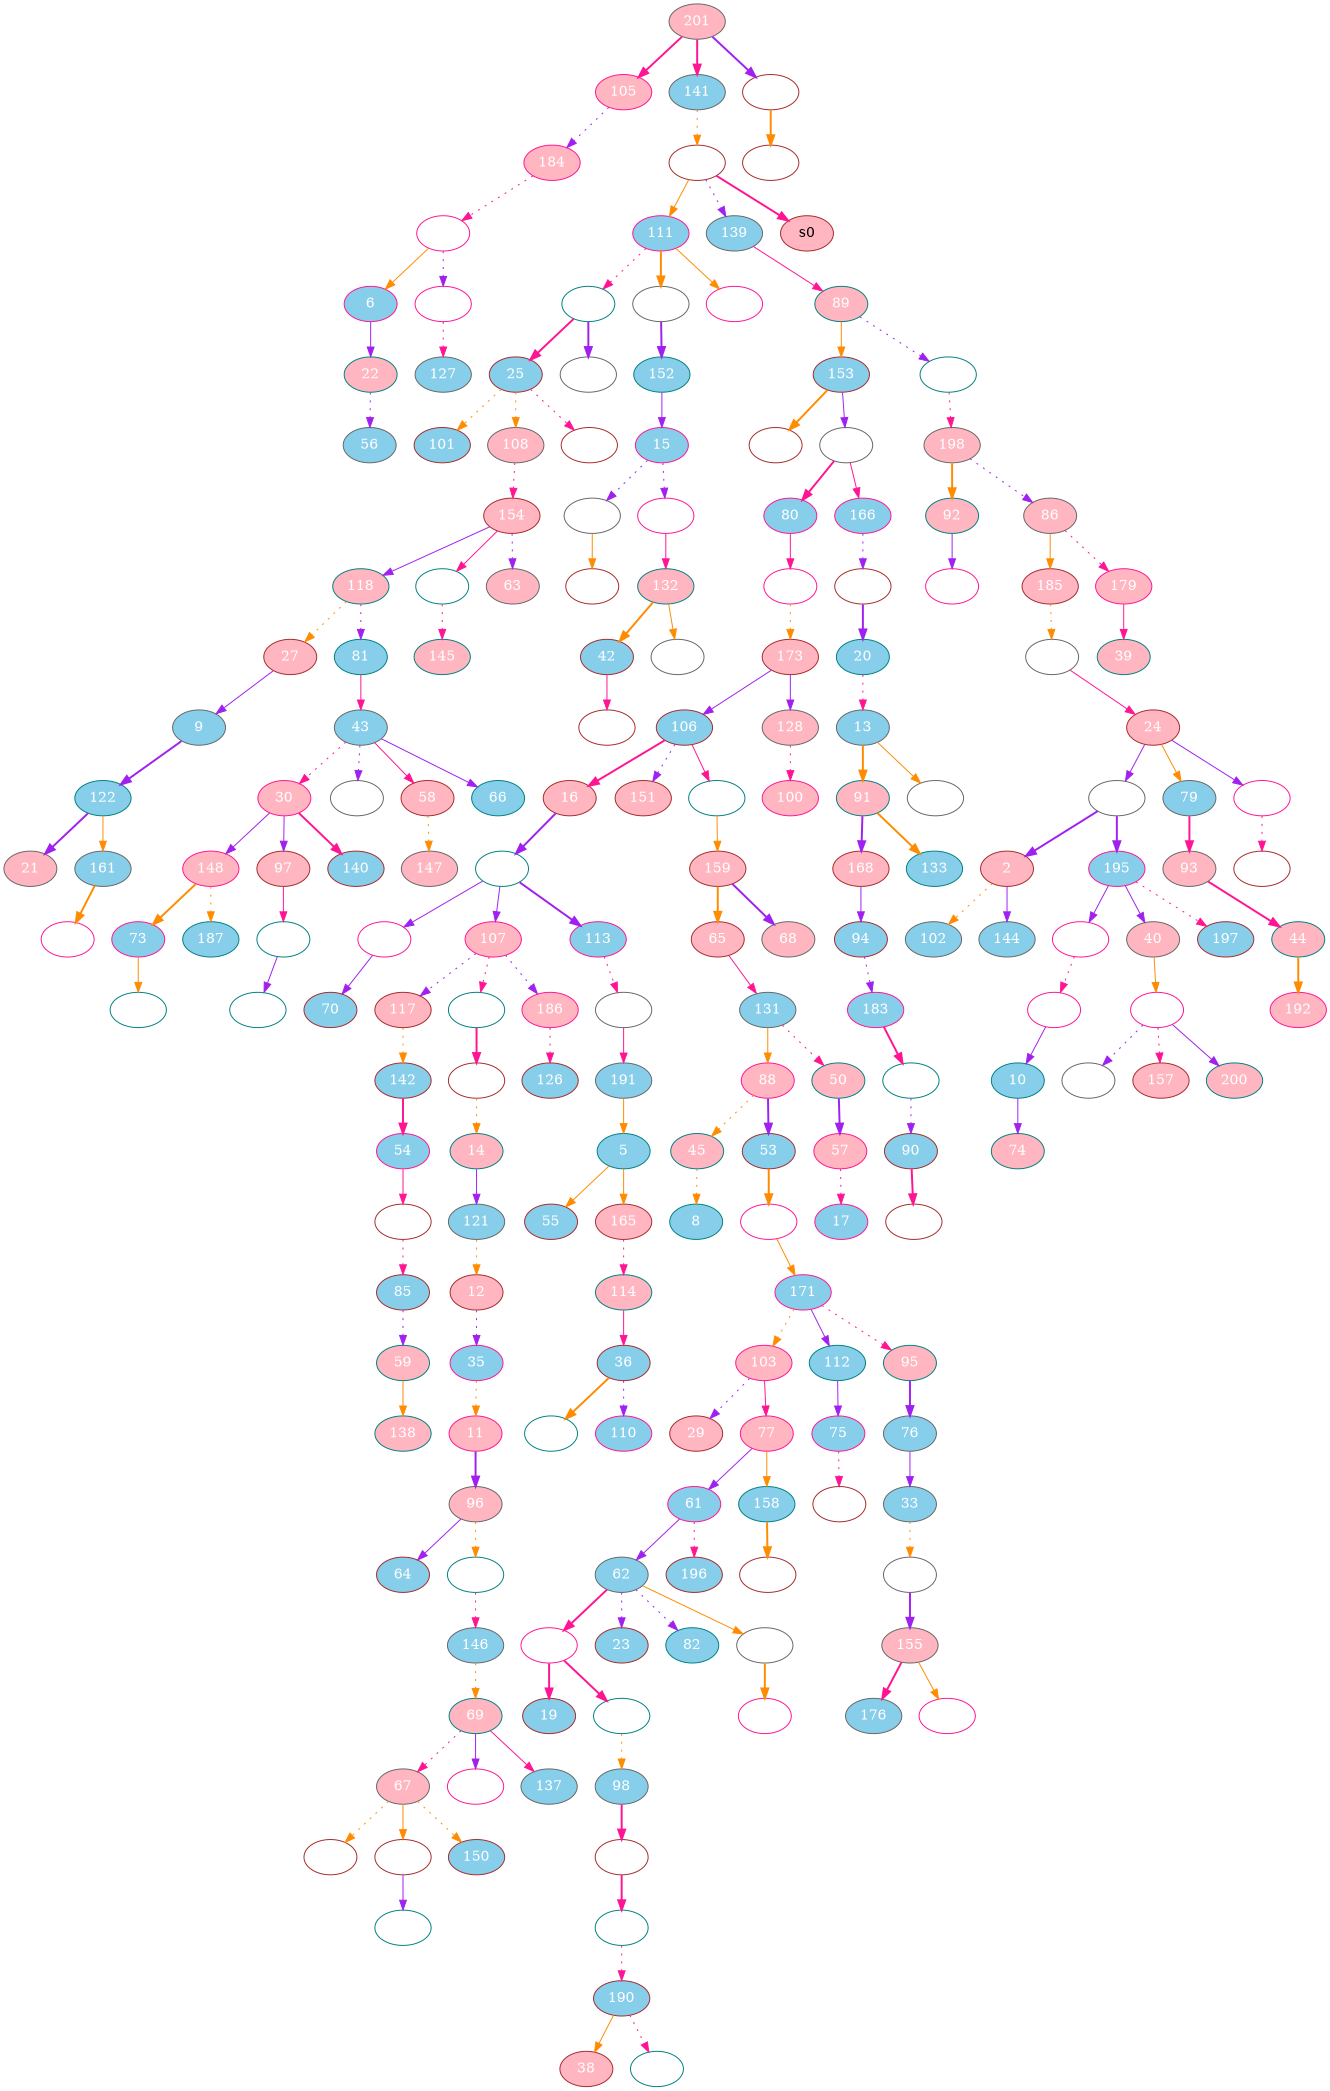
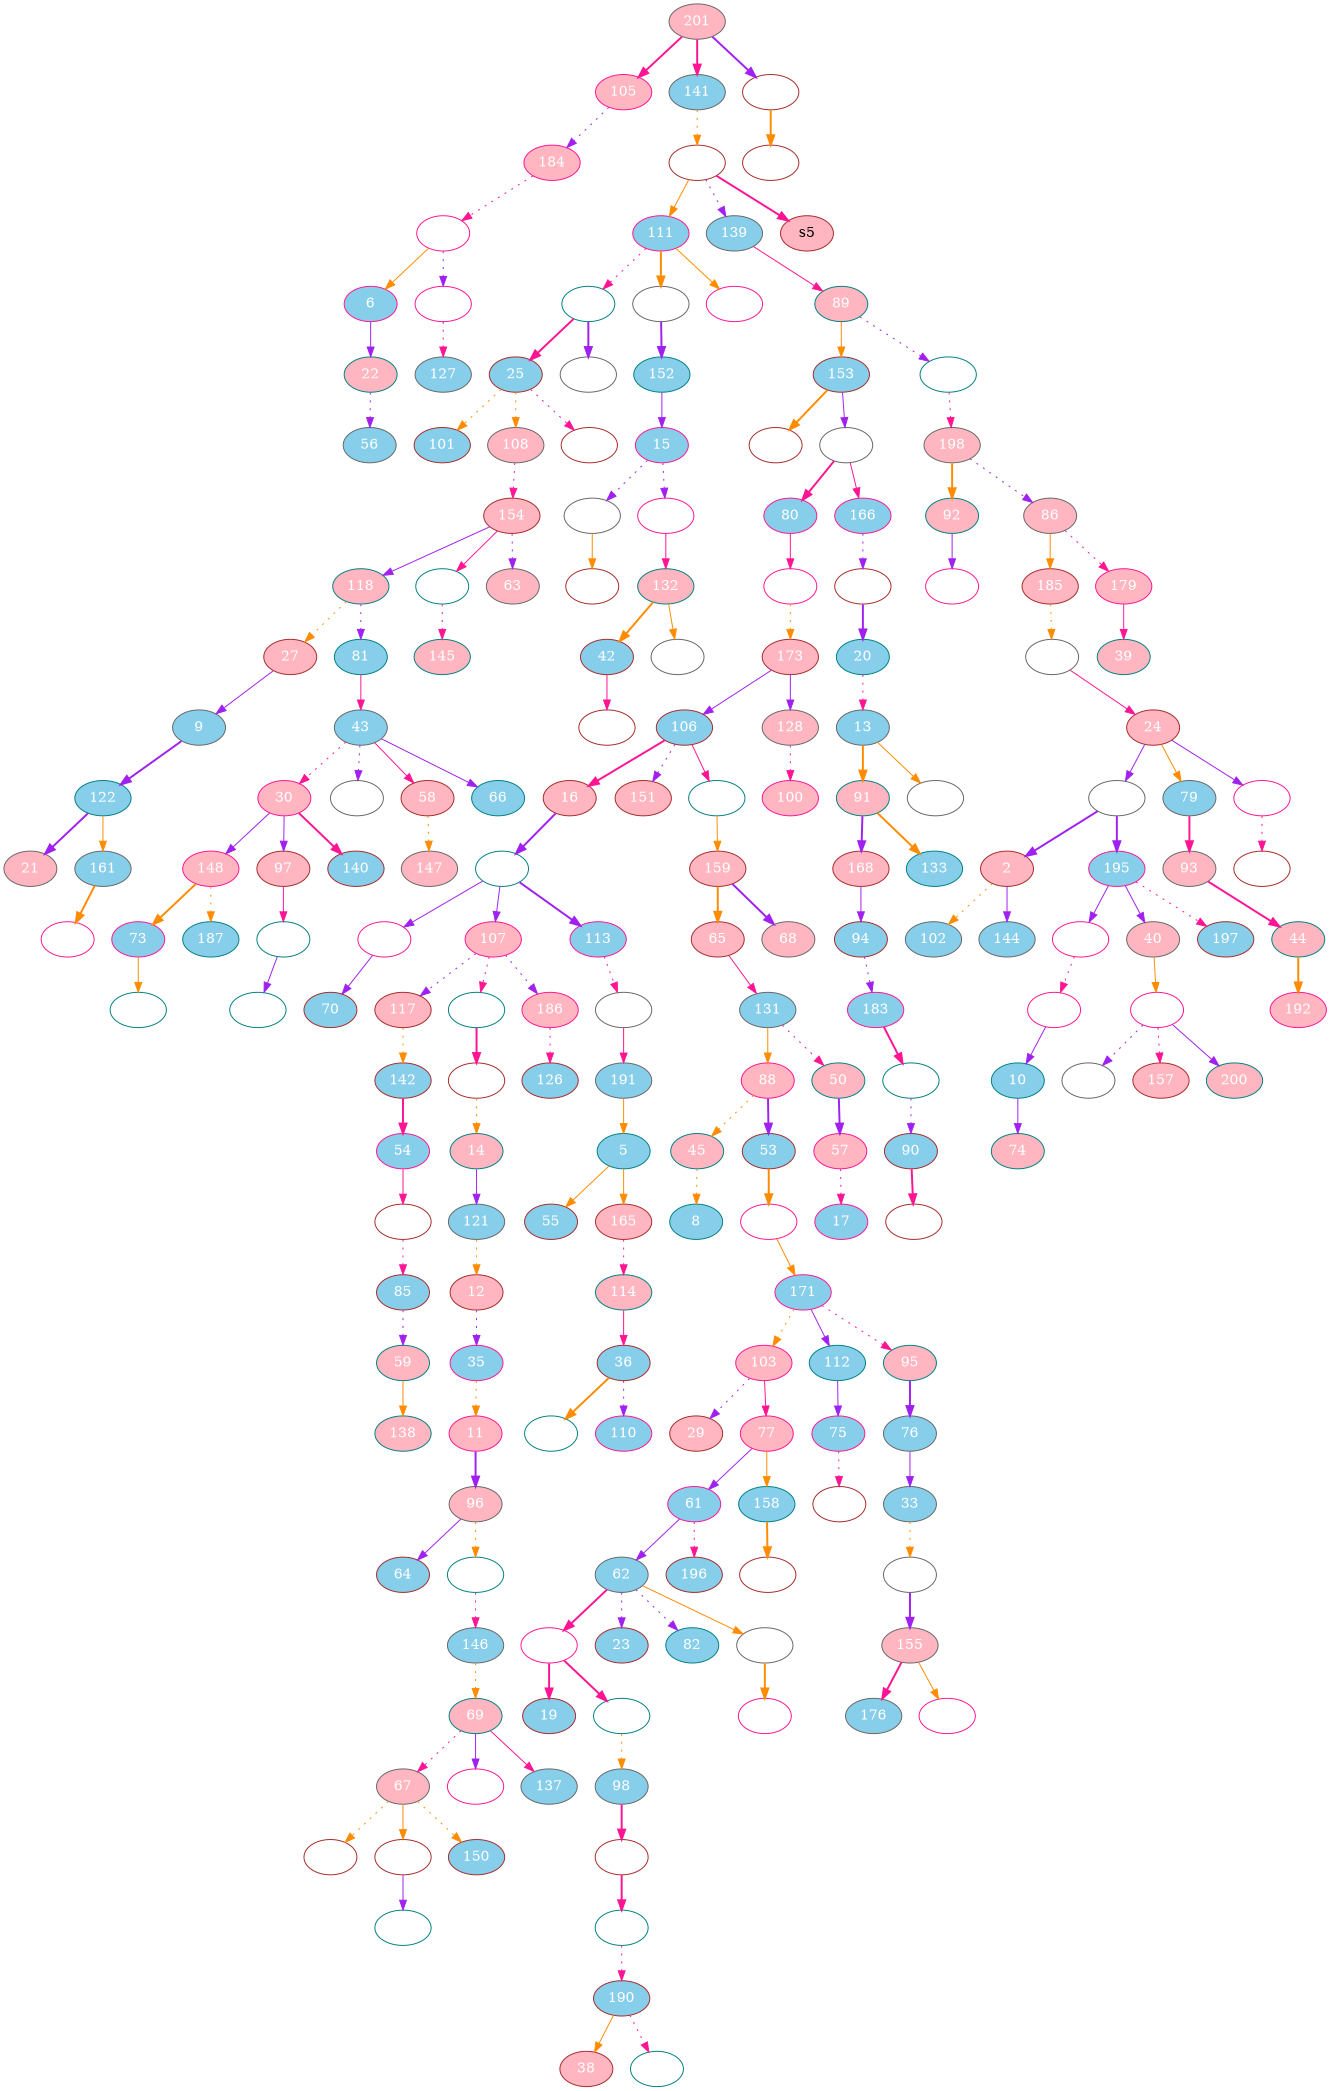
(807, 233) -> (807, 233)
